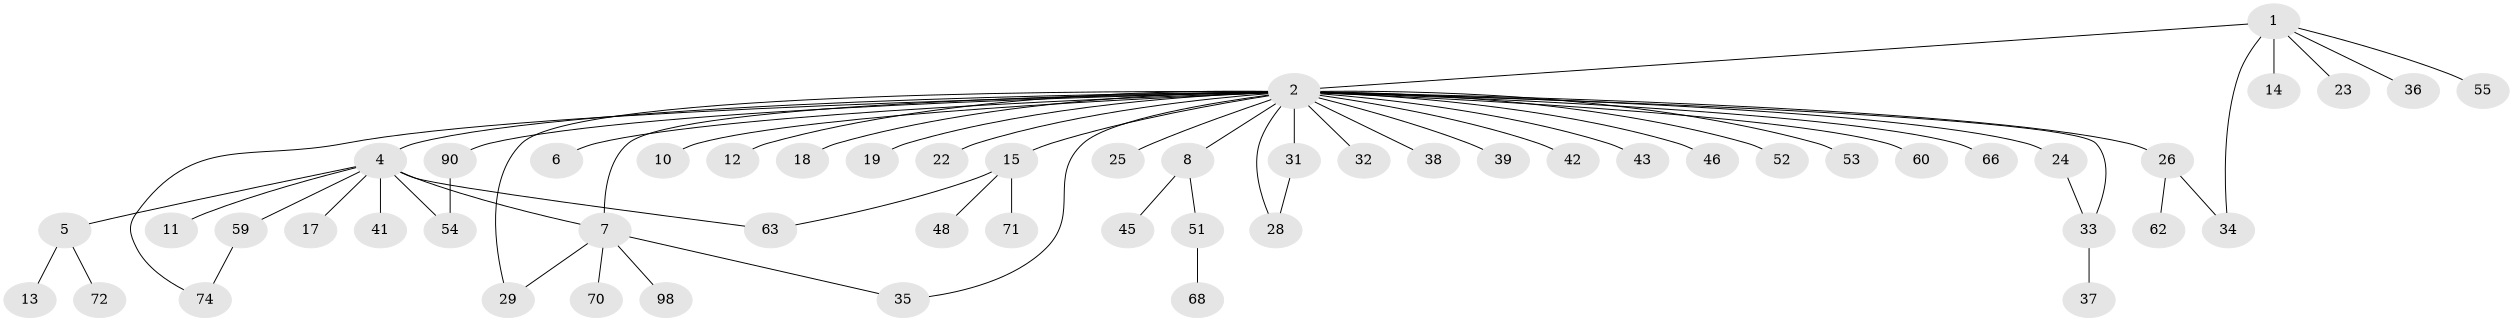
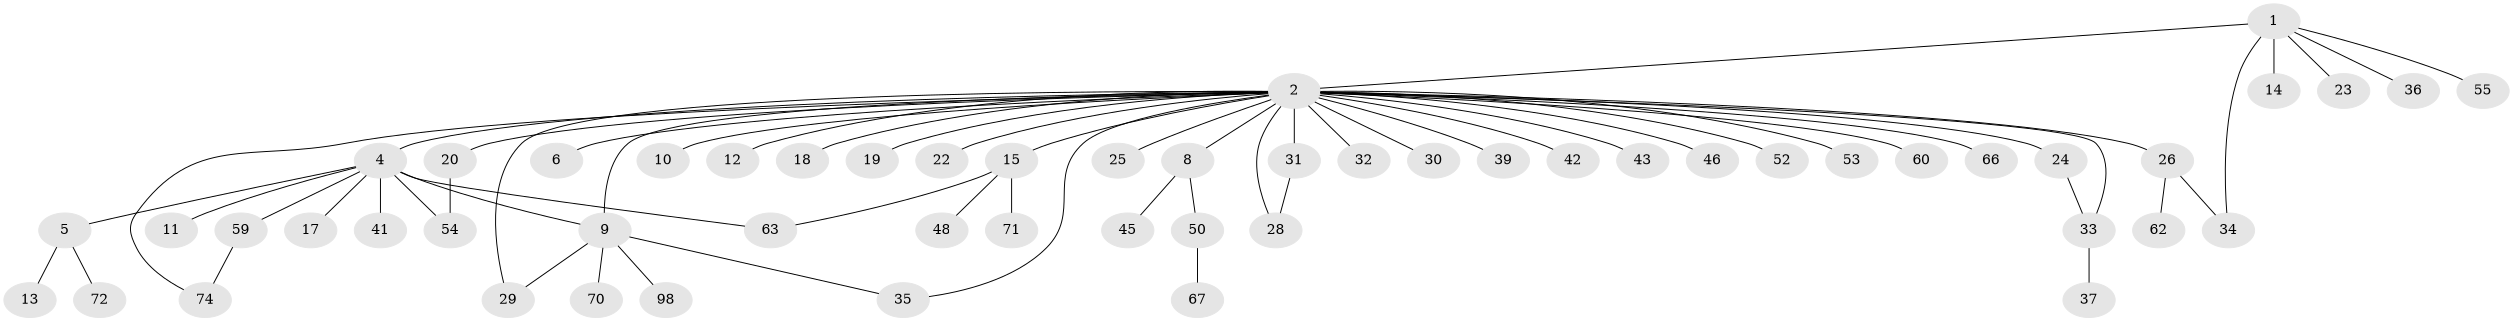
(450, 161) -> (450, 161)
(1434, 161) -> (1434, 161)
(605, 230) -> (605, 230)
(1197, 230) -> (1197, 230)
(1197, 300) -> (1197, 300)
